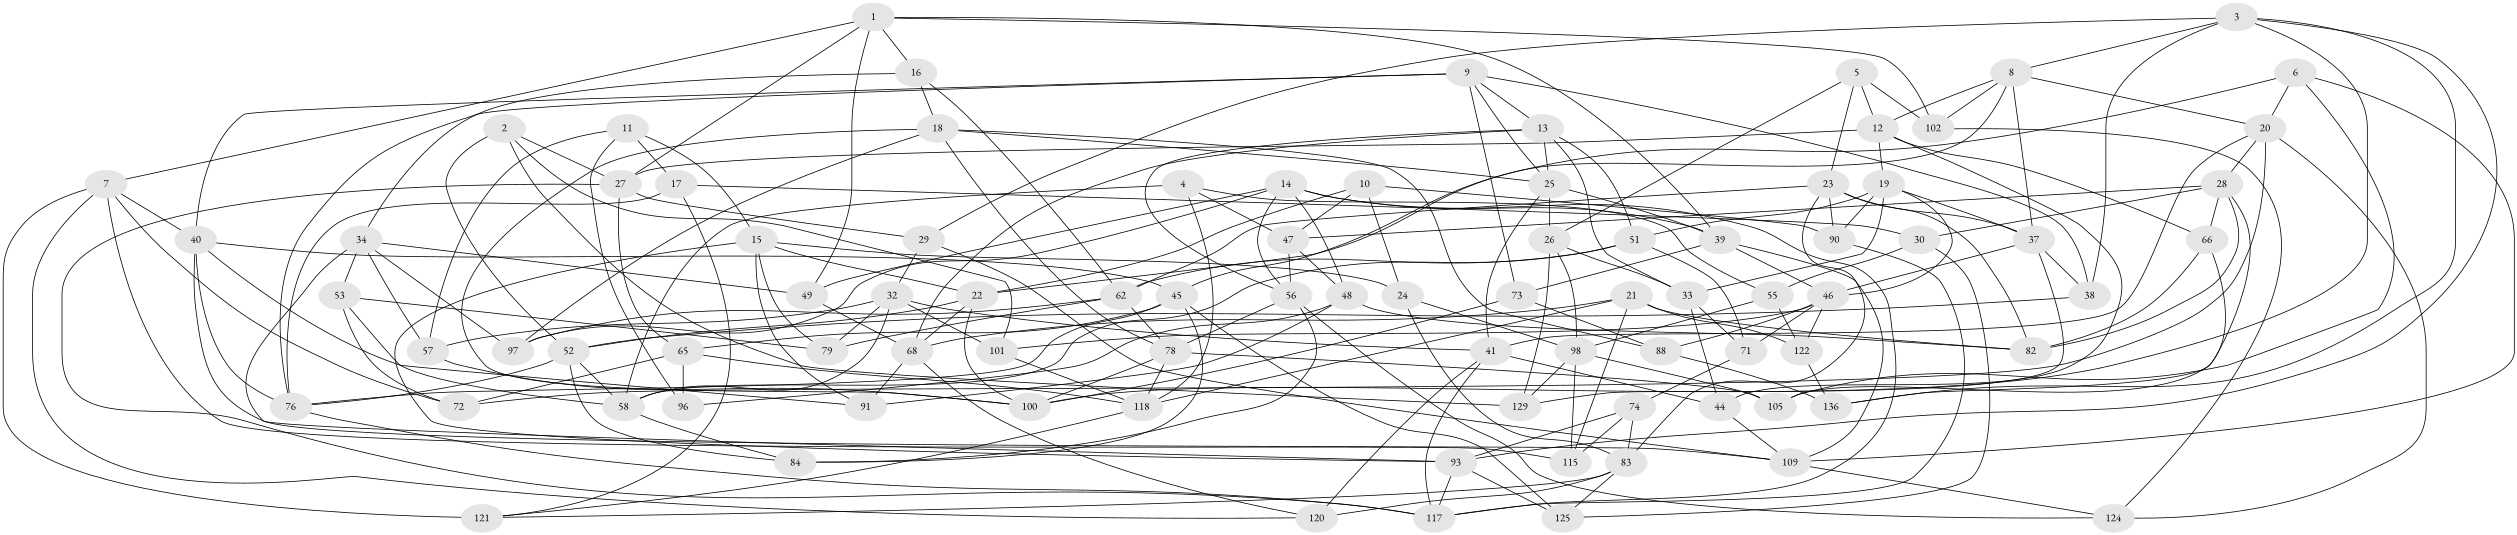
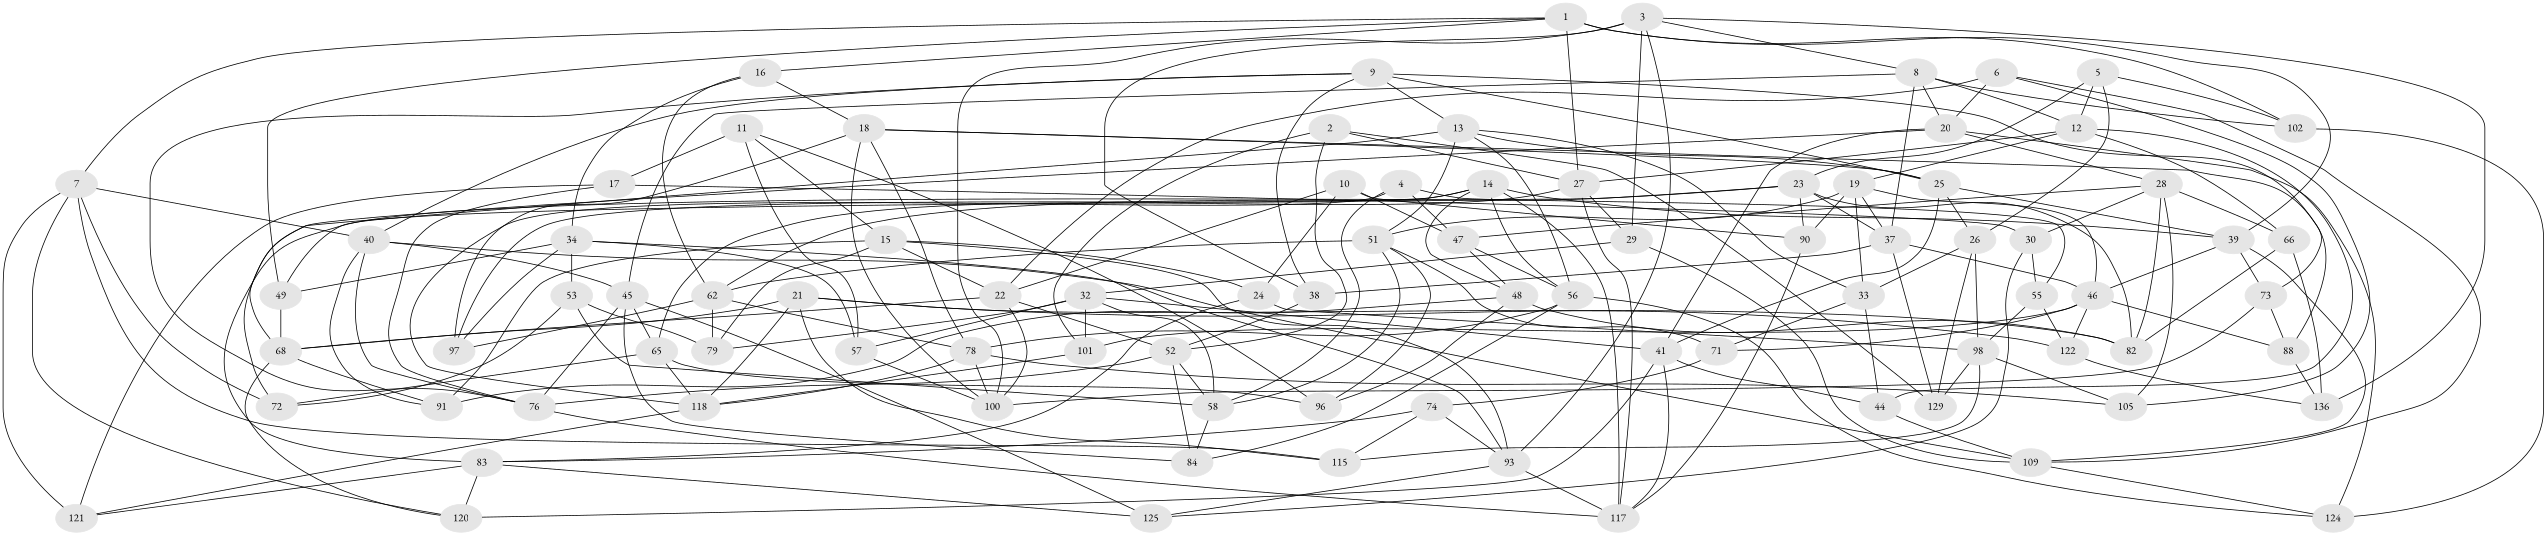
none -> (1398, 351)
